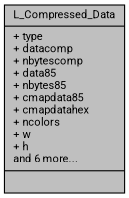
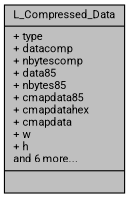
(37, 122) -> (43, 122)
